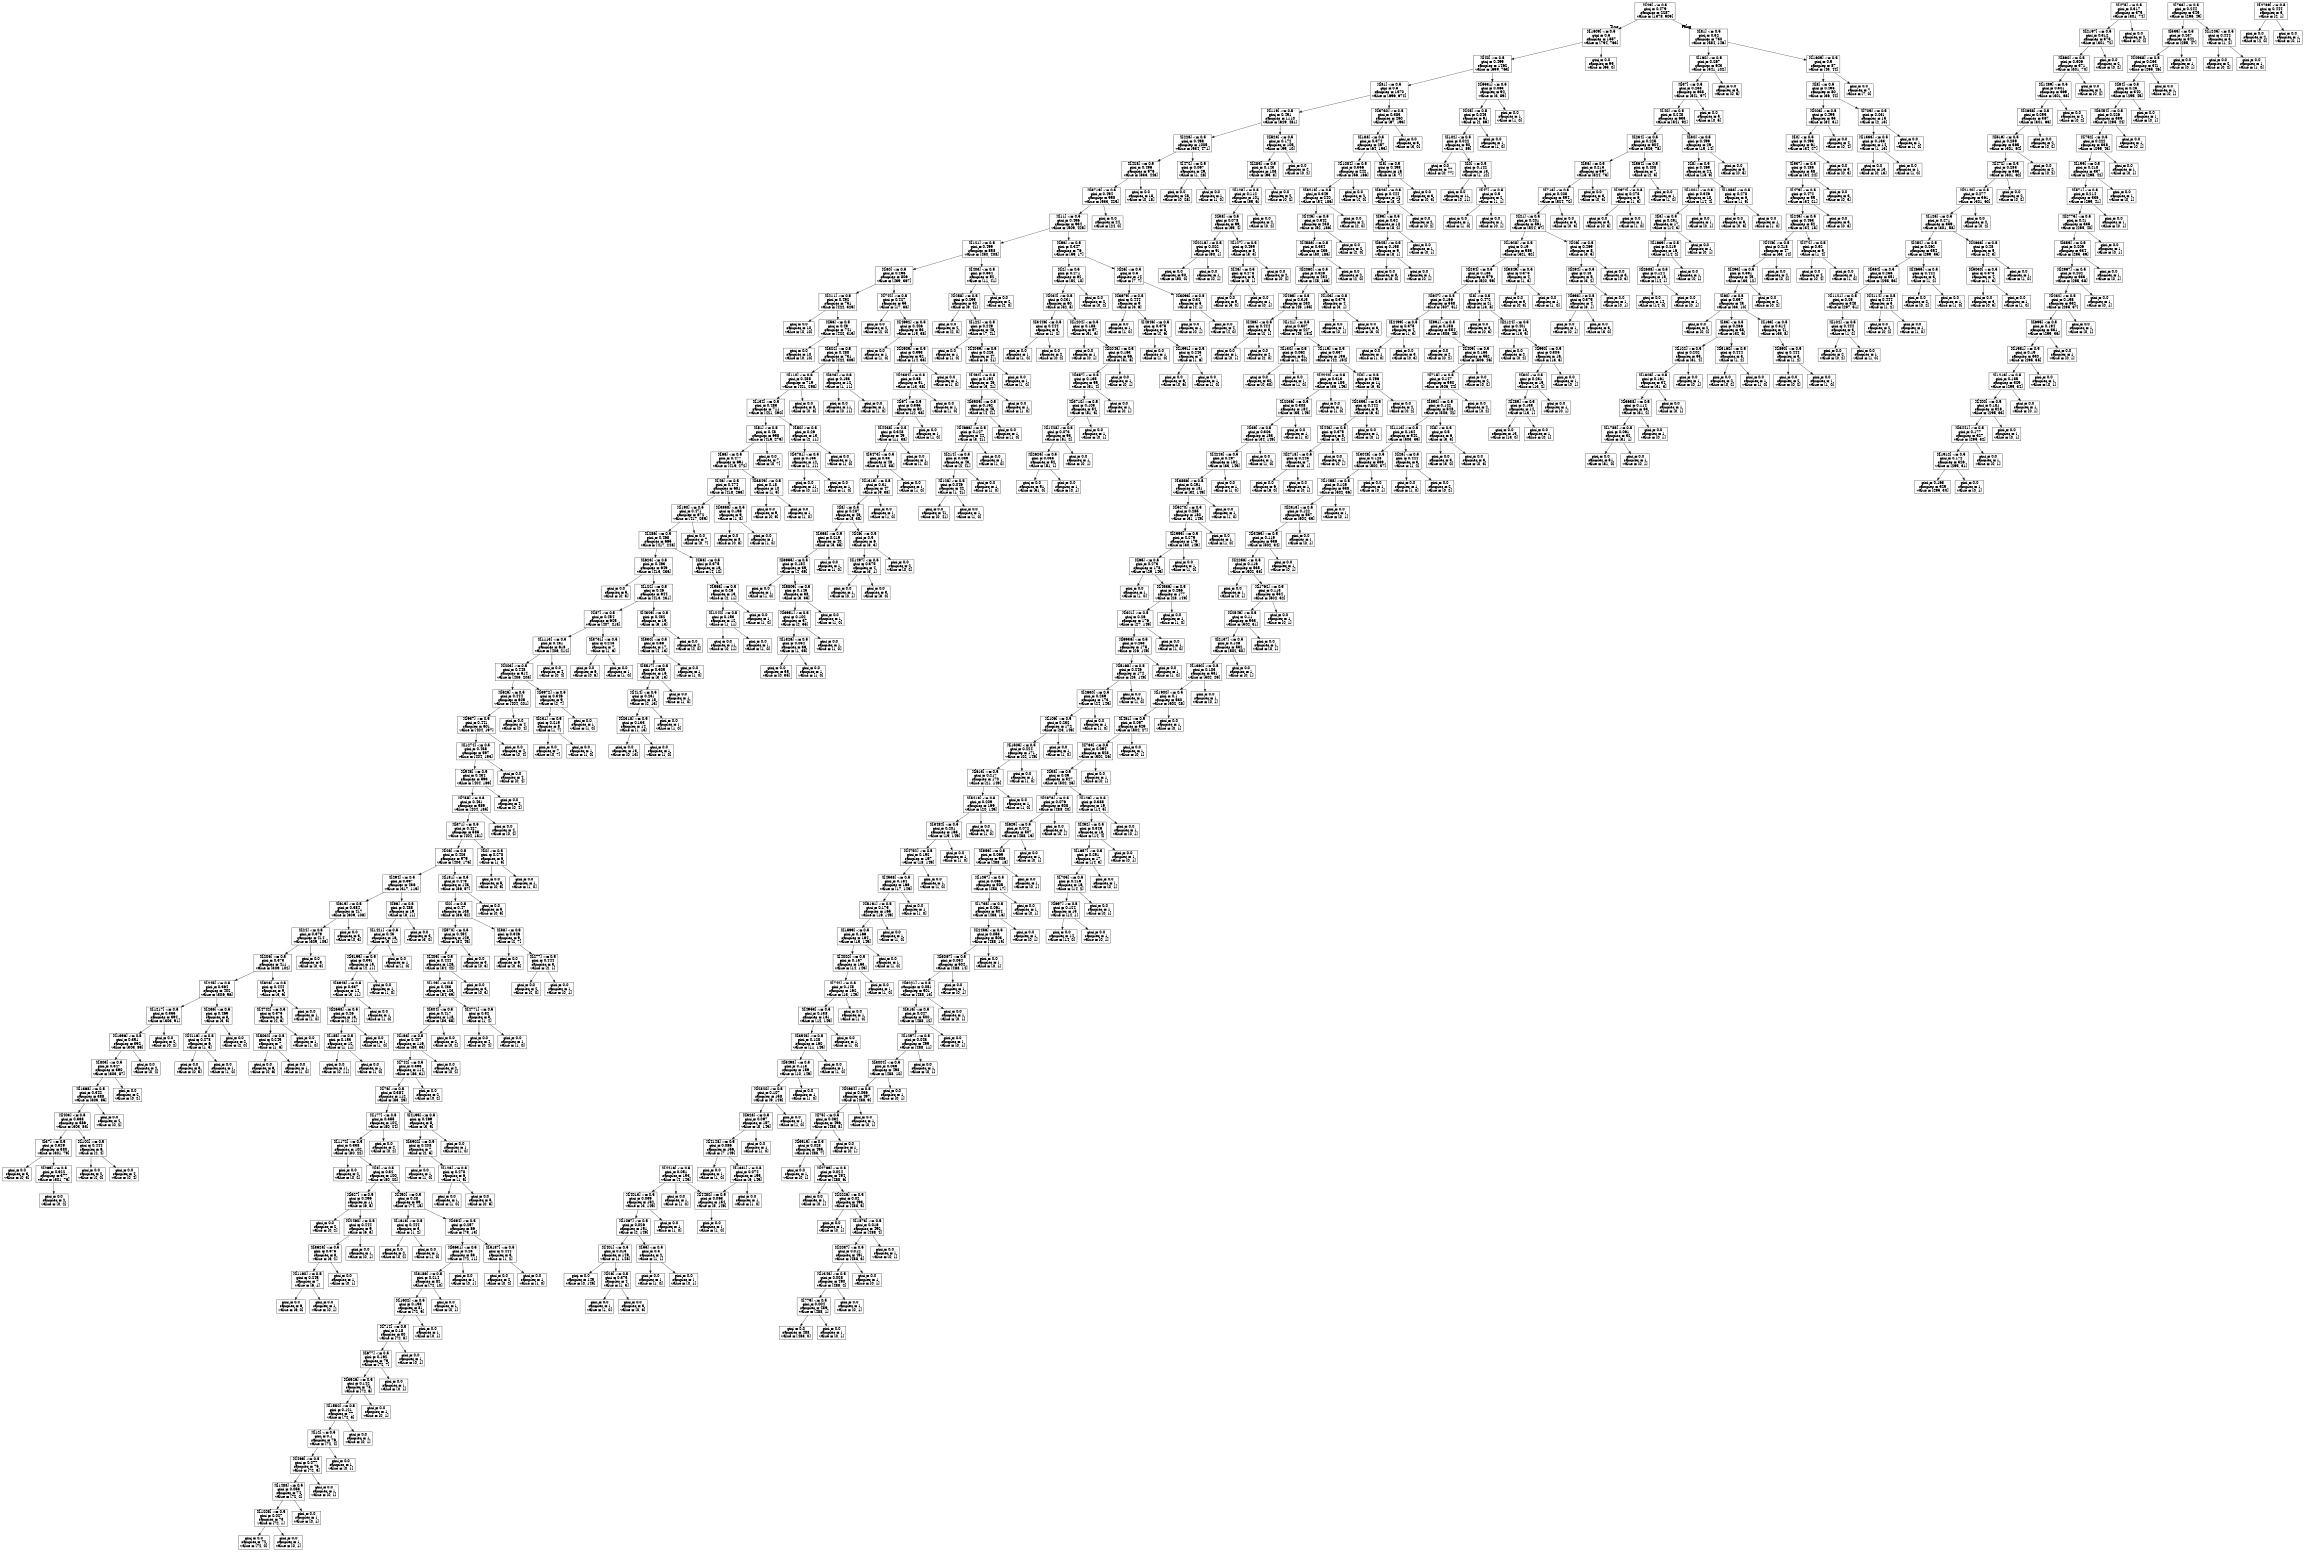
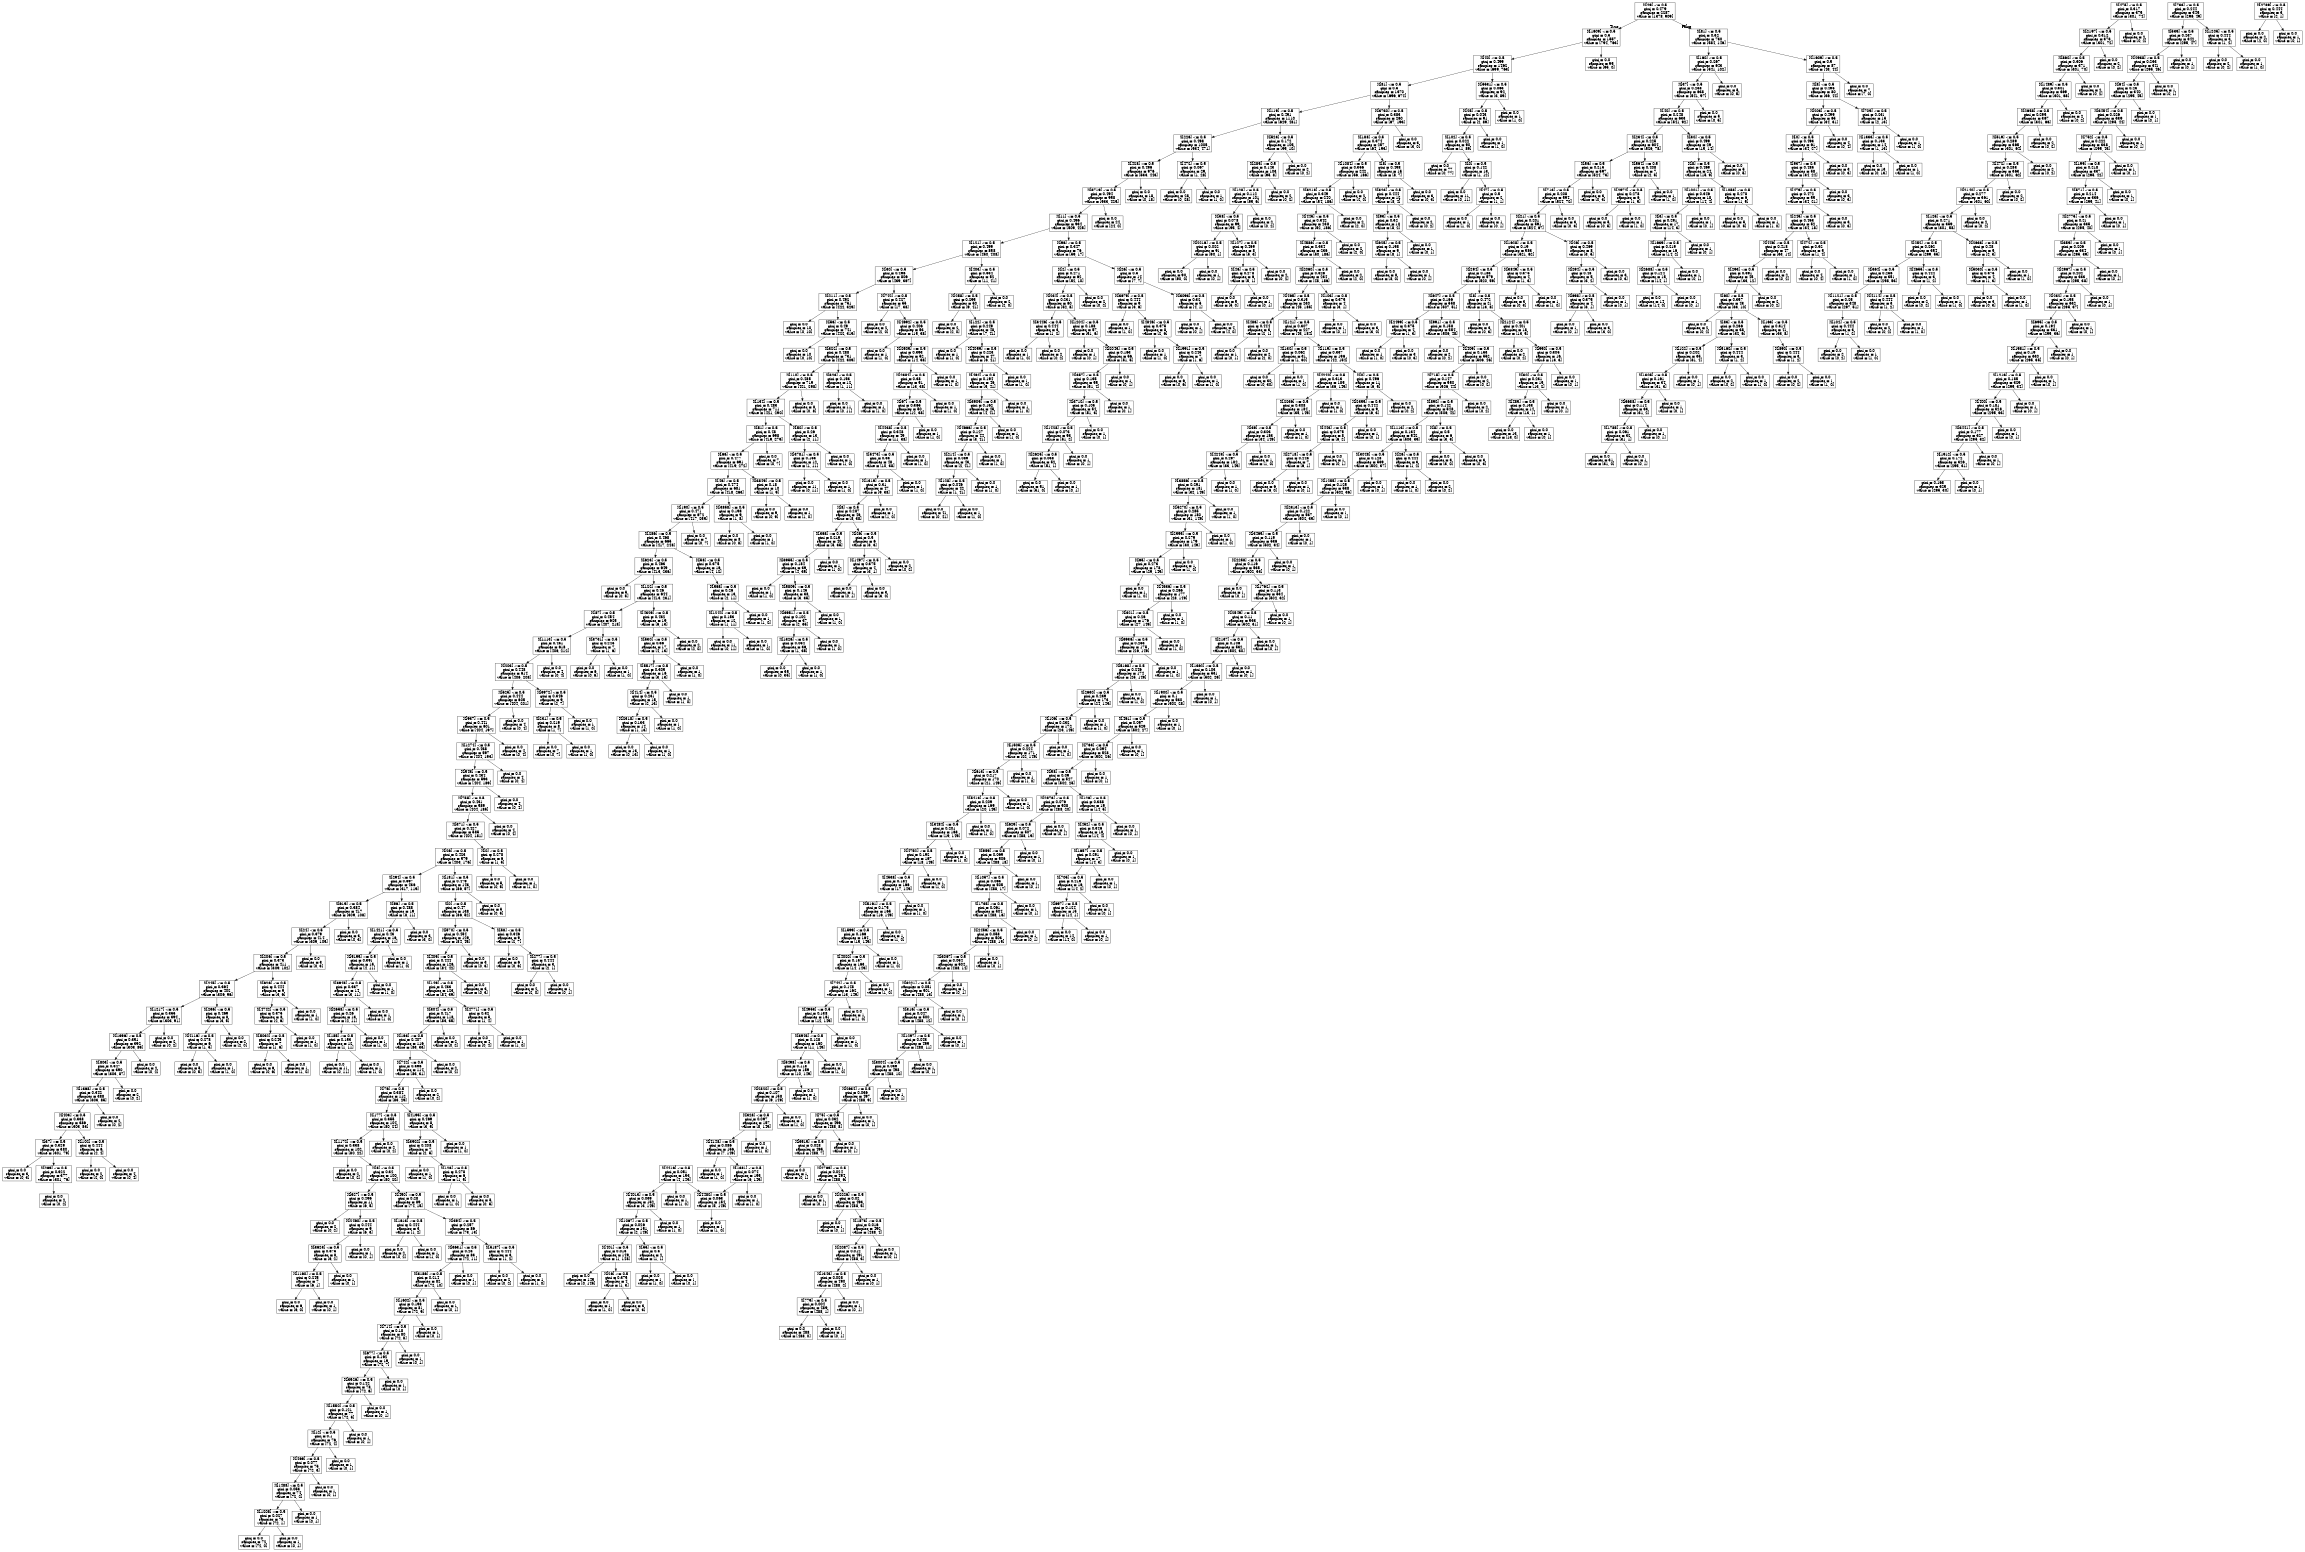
none -> (1803, 155)
(460, 843) -> none
(376, 1359) -> (376, 1359)
